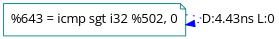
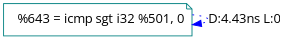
(95, 20) -> (98, 20)
